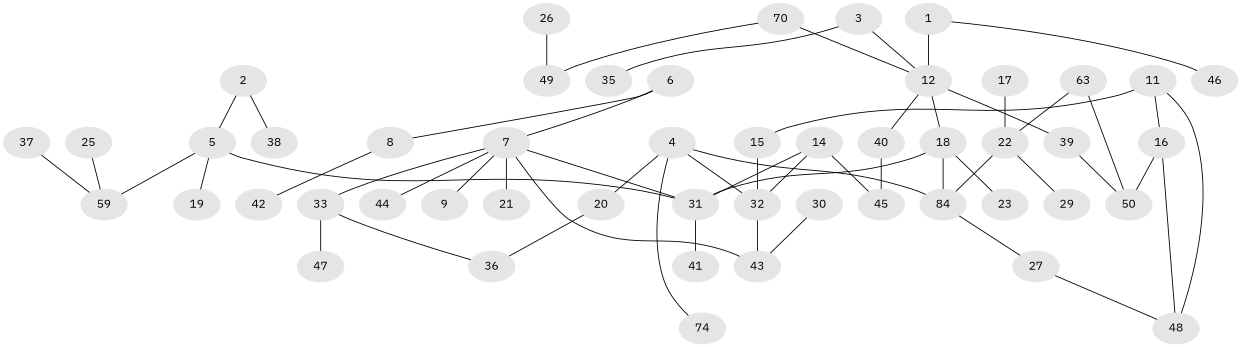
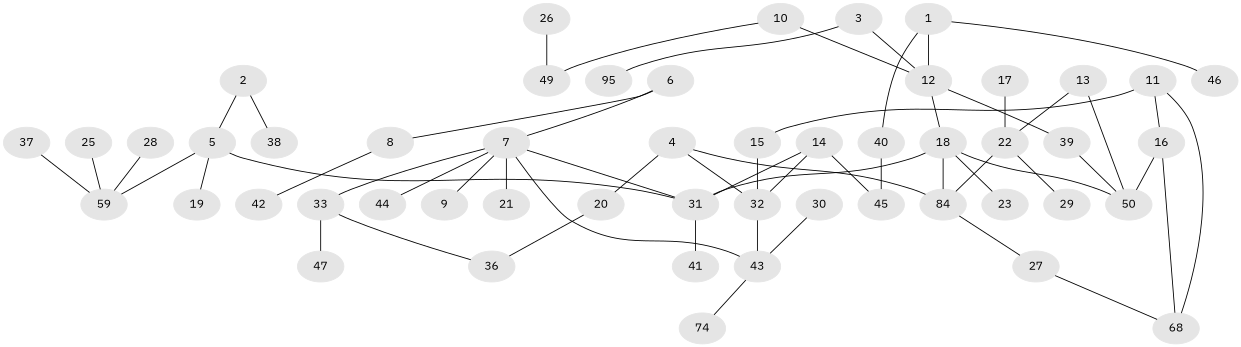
(781, 19) -> (781, 19)
(609, 81) -> (609, 81)
(1083, 81) -> (1083, 81)
(902, 115) -> (893, 77)
none -> (150, 143)
none -> (1024, 172)
(657, 232) -> (730, 297)
(1176, 328) -> (1176, 328)
